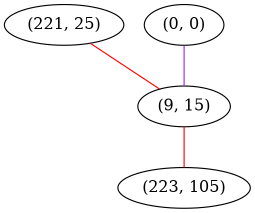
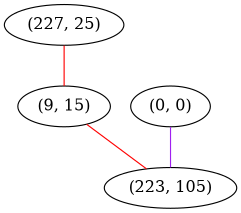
(64, 25) -> (64, 25)
(184, 66) -> (171, 147)
